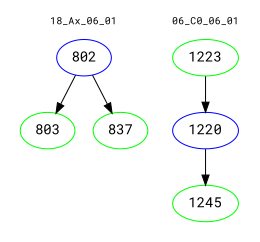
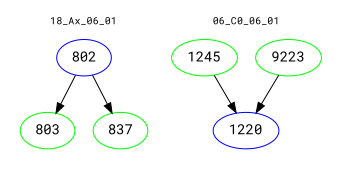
(206, 58) -> (289, 58)
(206, 162) -> (223, 90)
